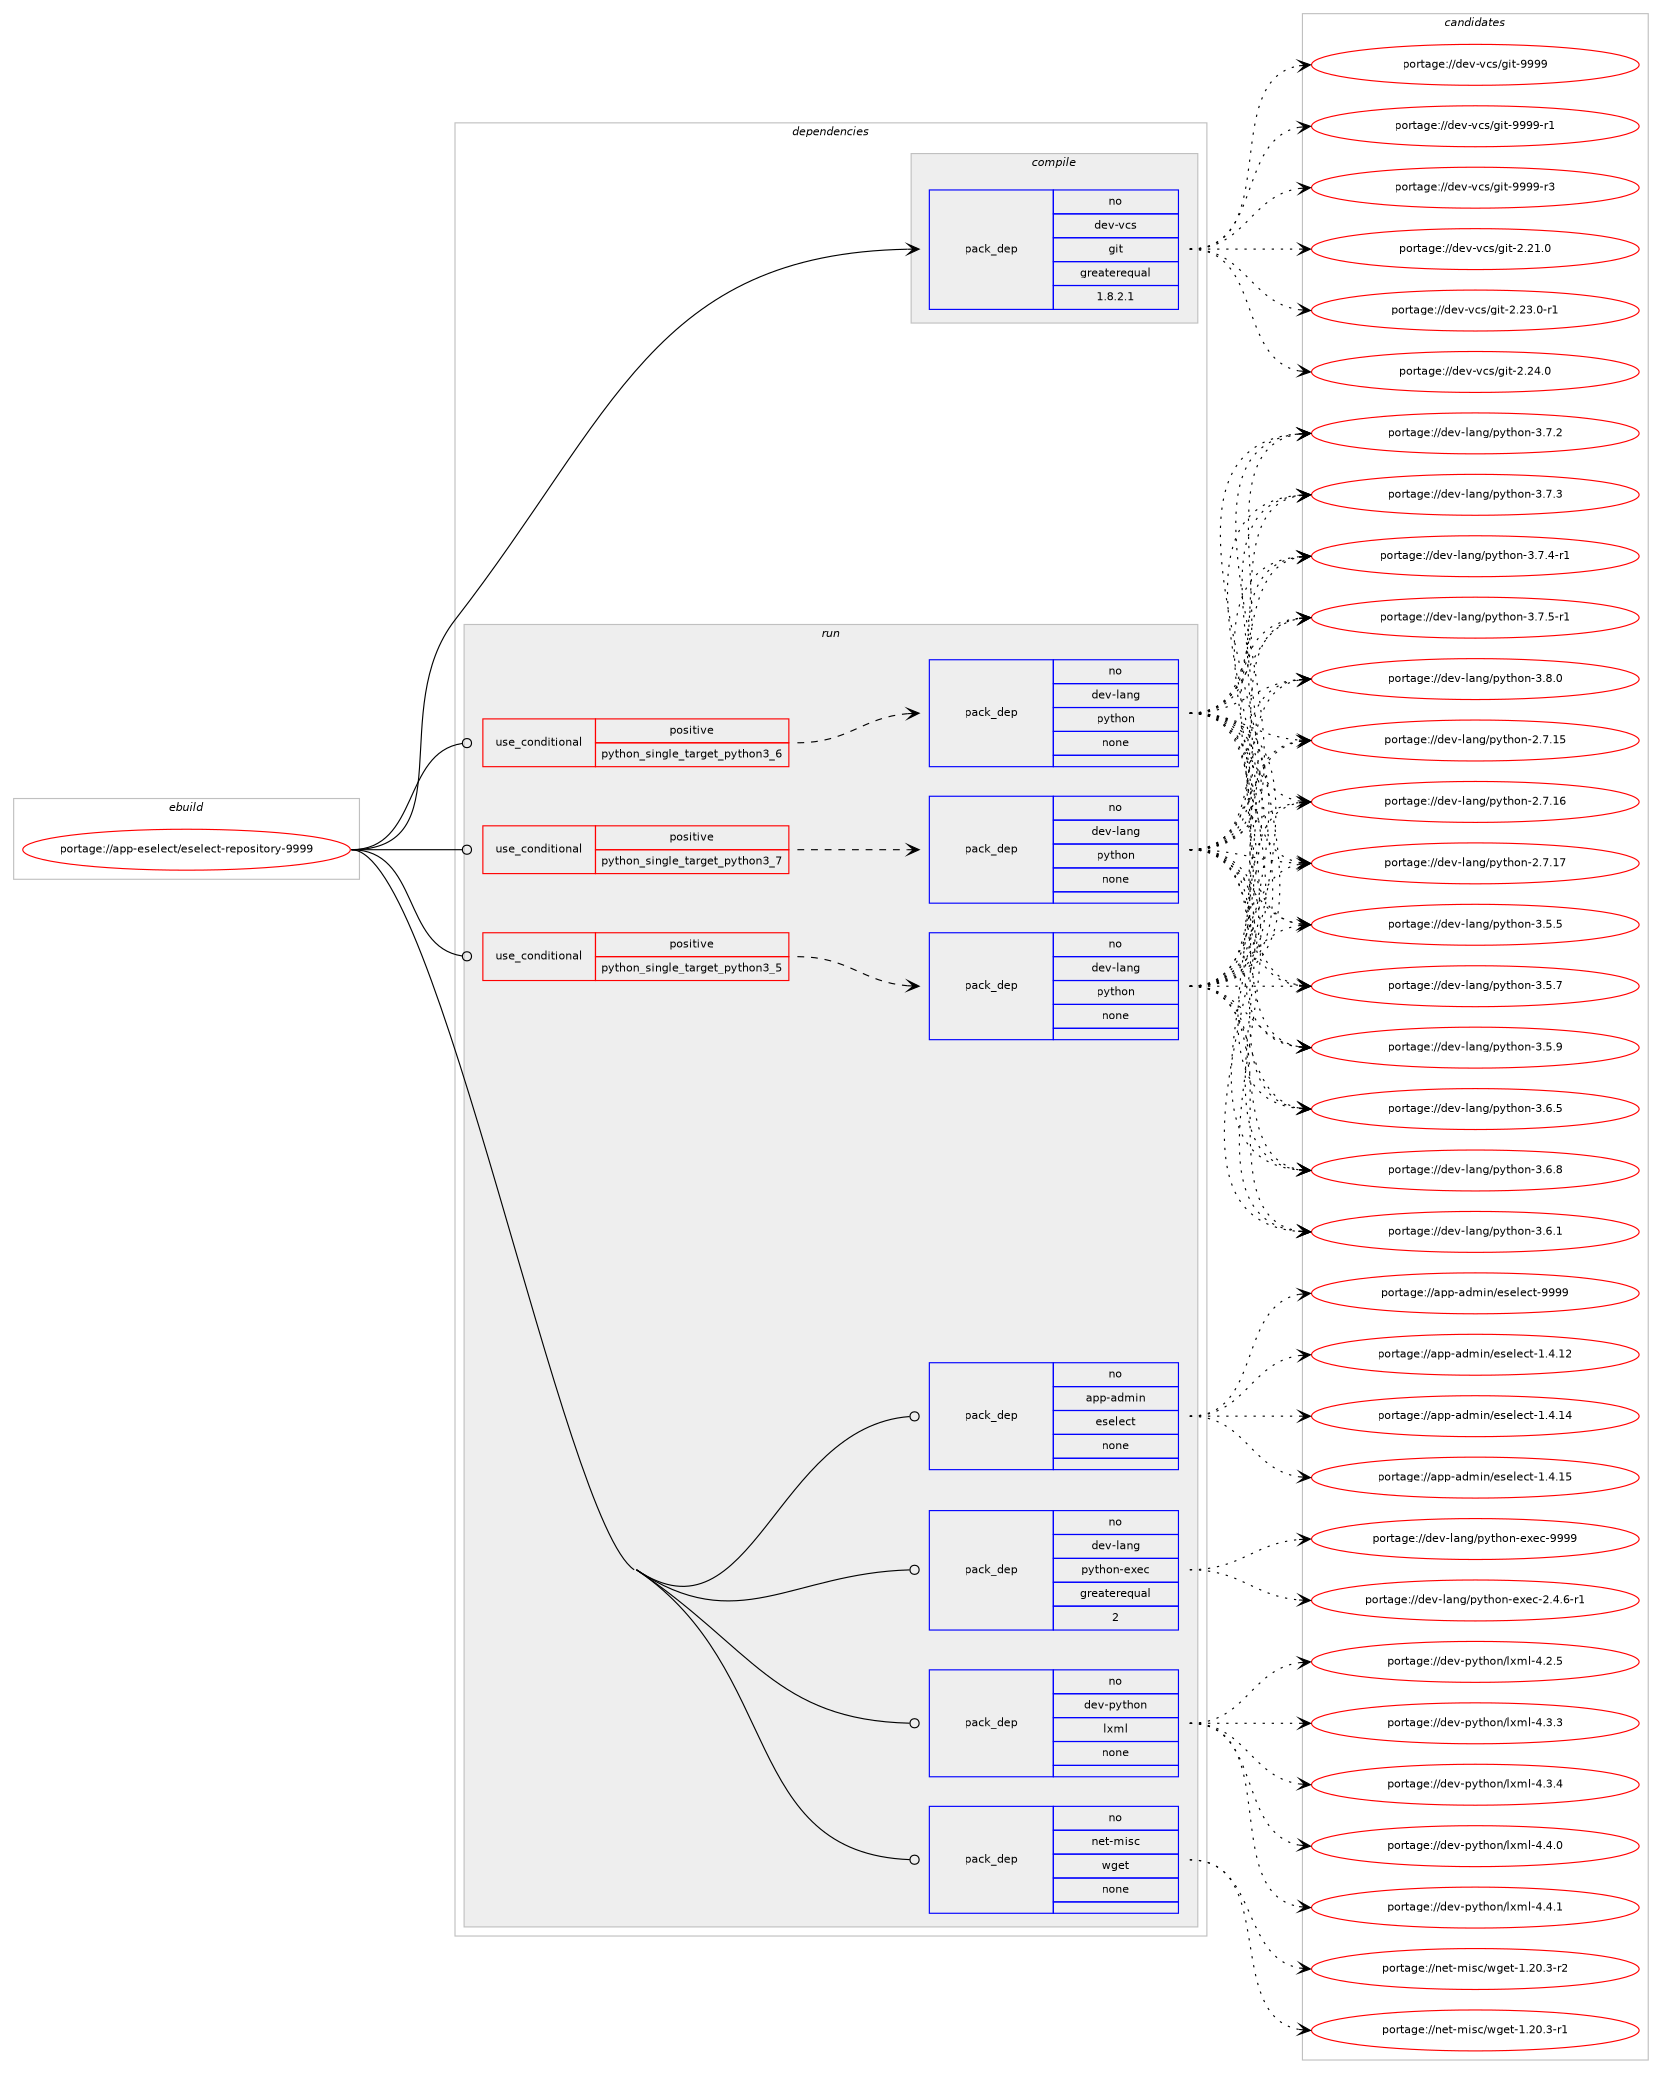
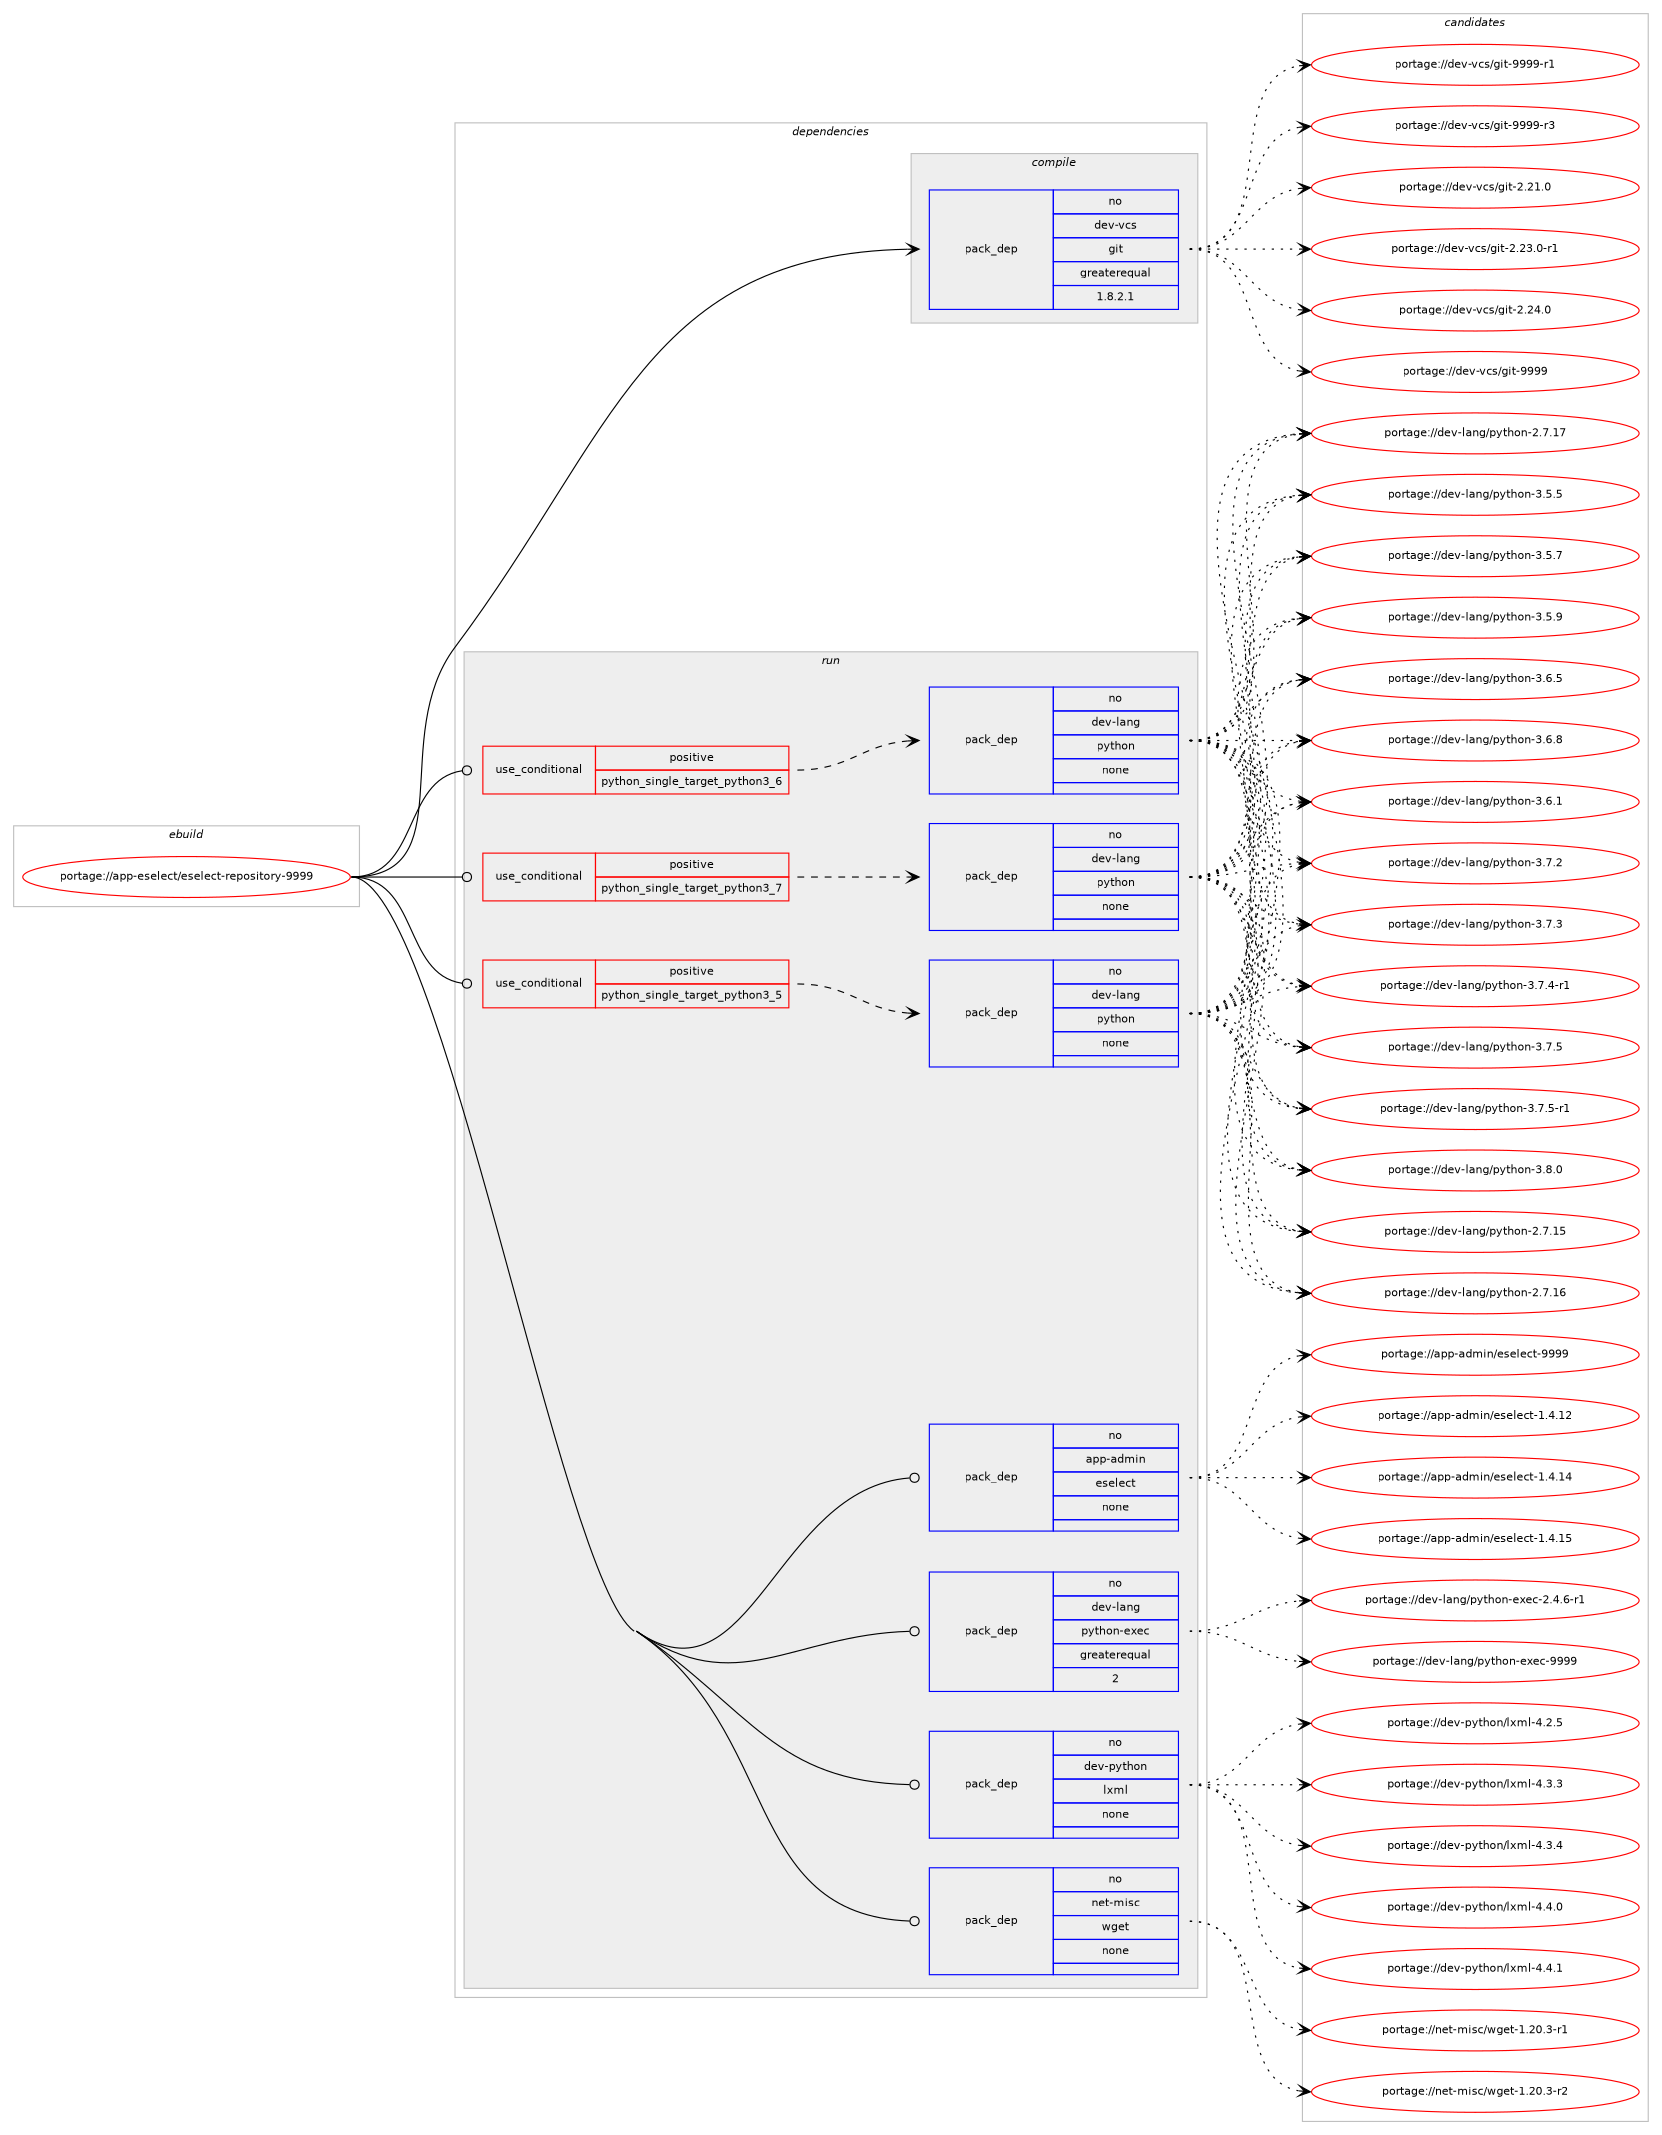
none -> (1475, 1048)
